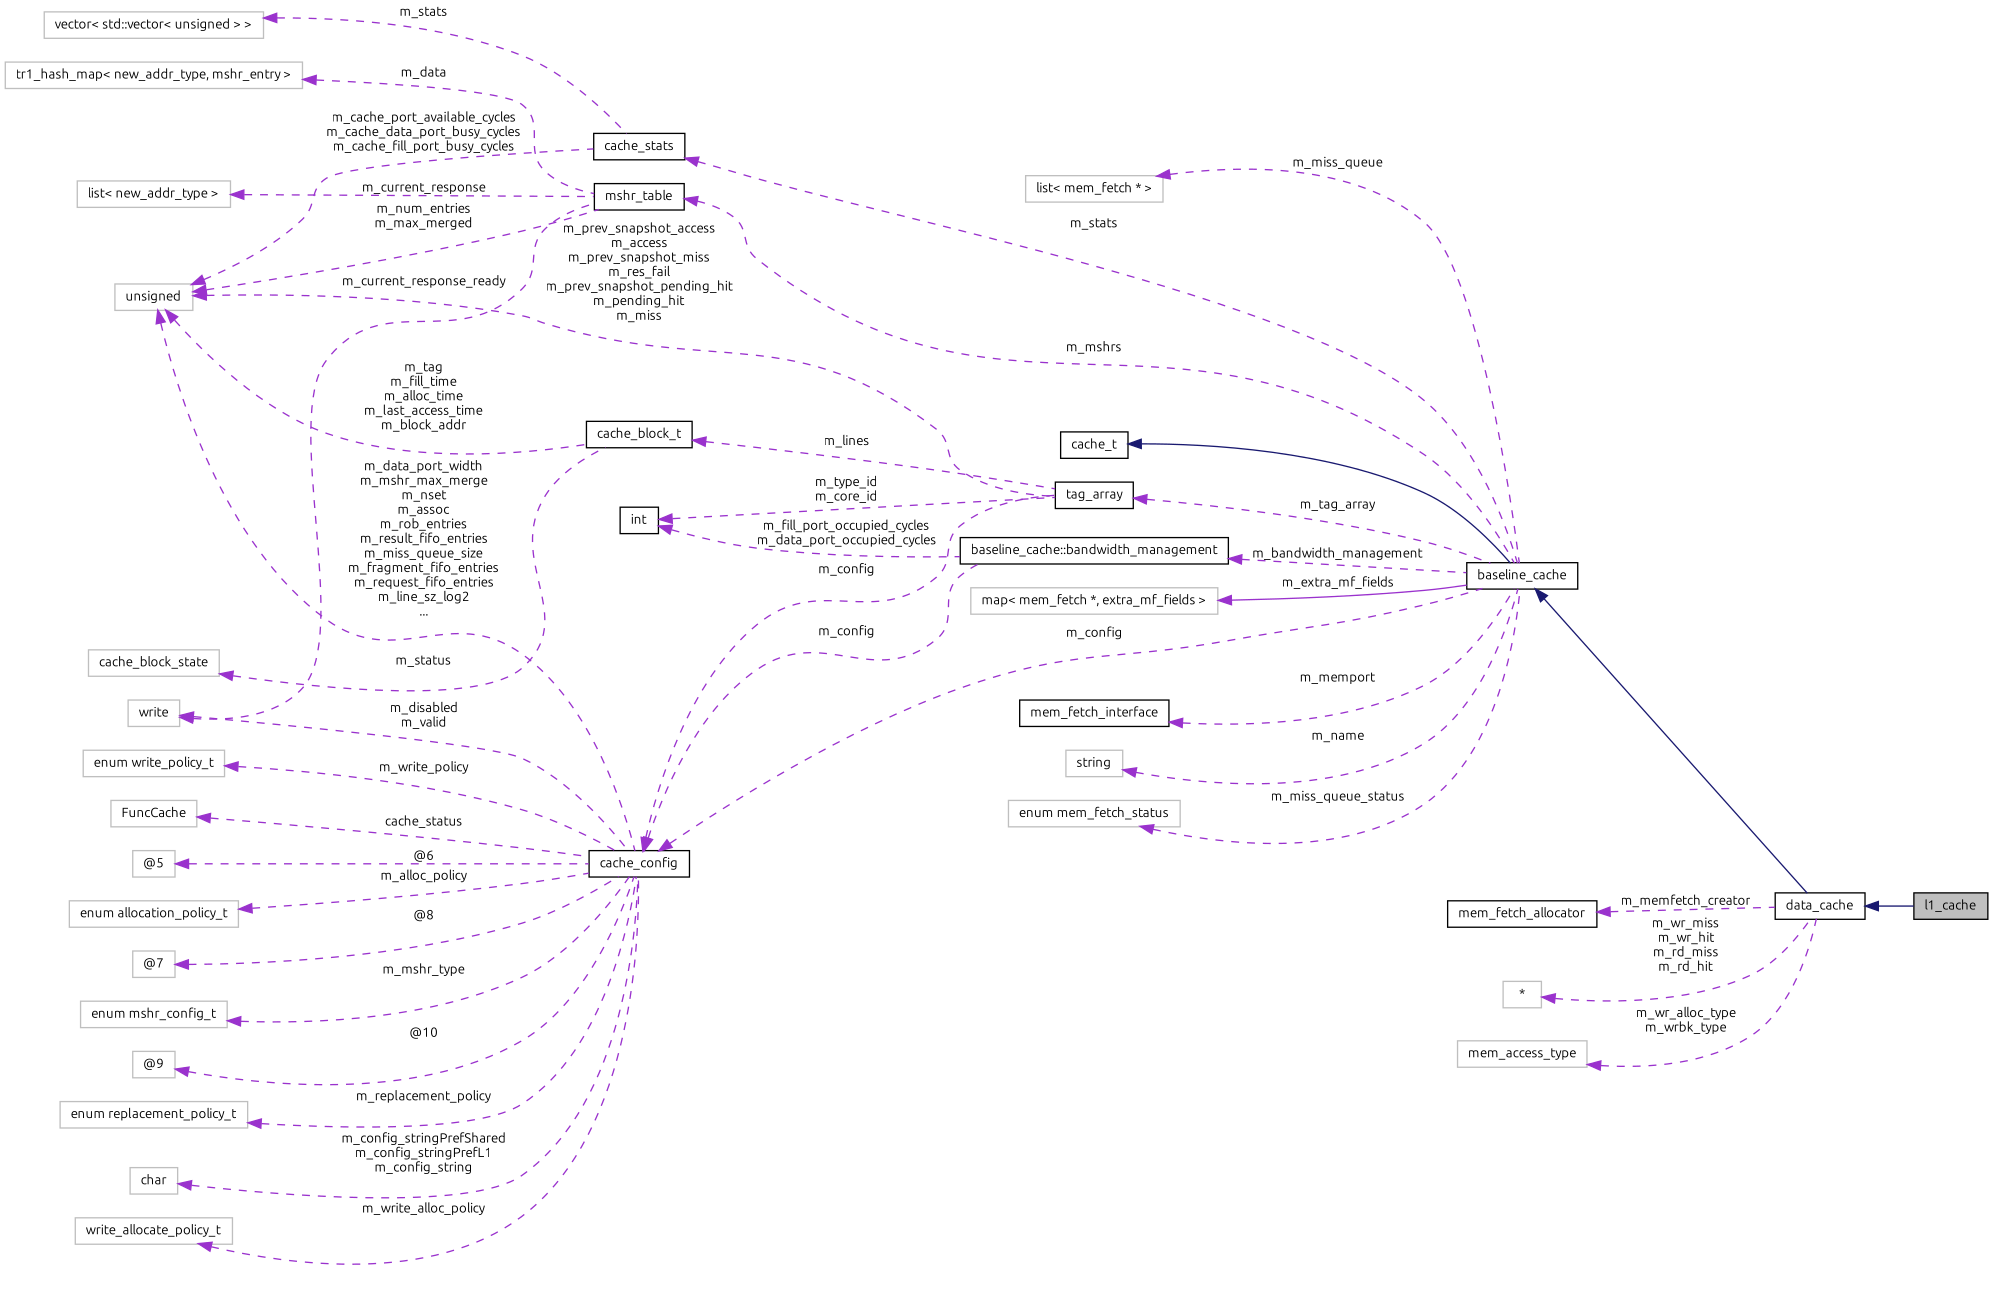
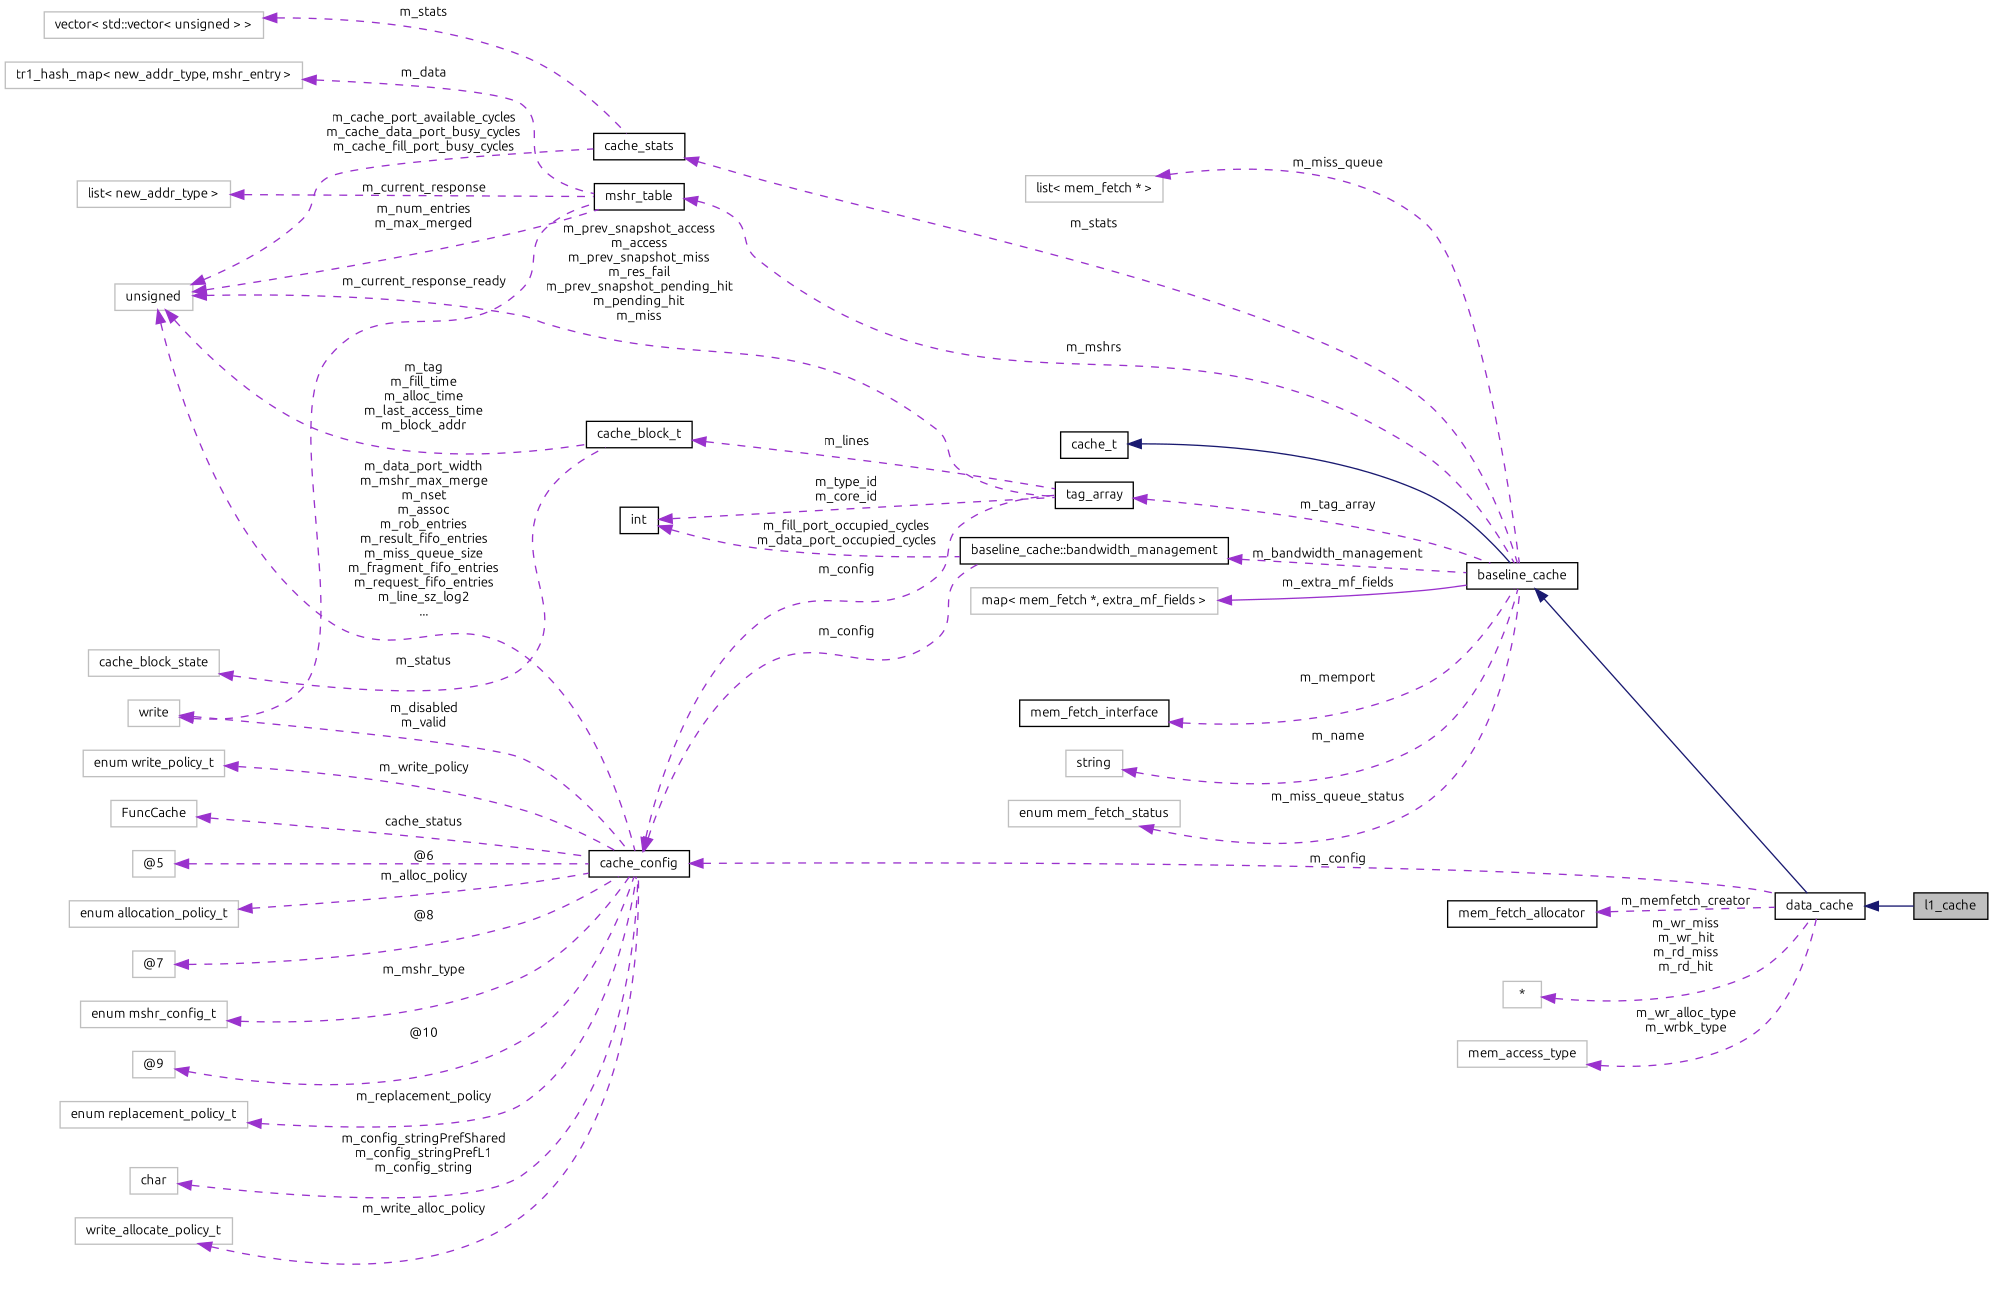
(1058, 662) -> (1240, 865)
